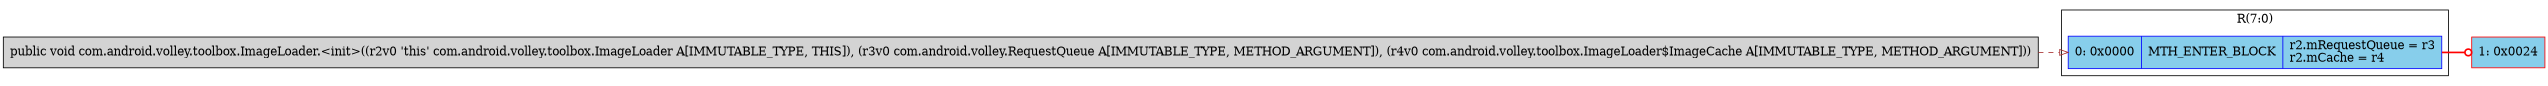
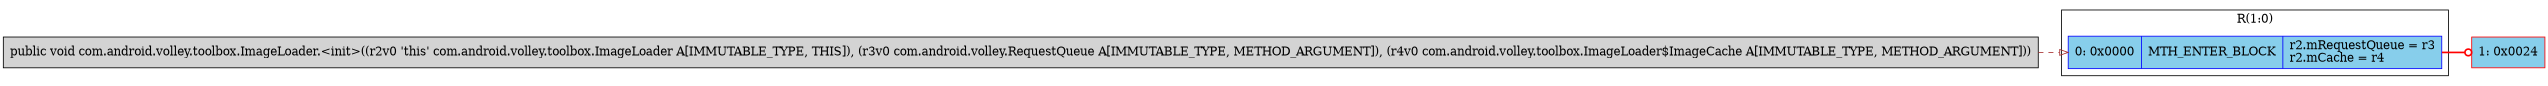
(2255, 20) -> (2255, 20)
